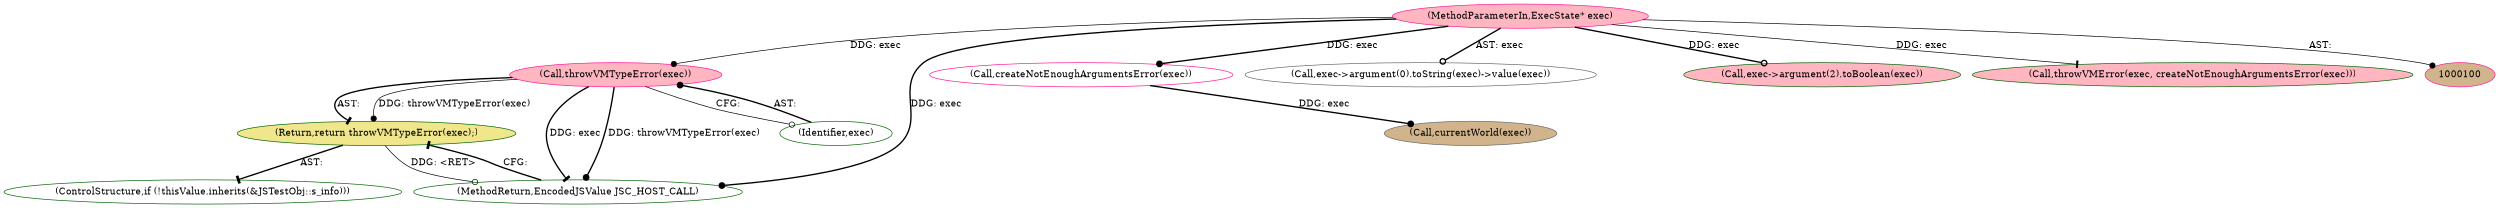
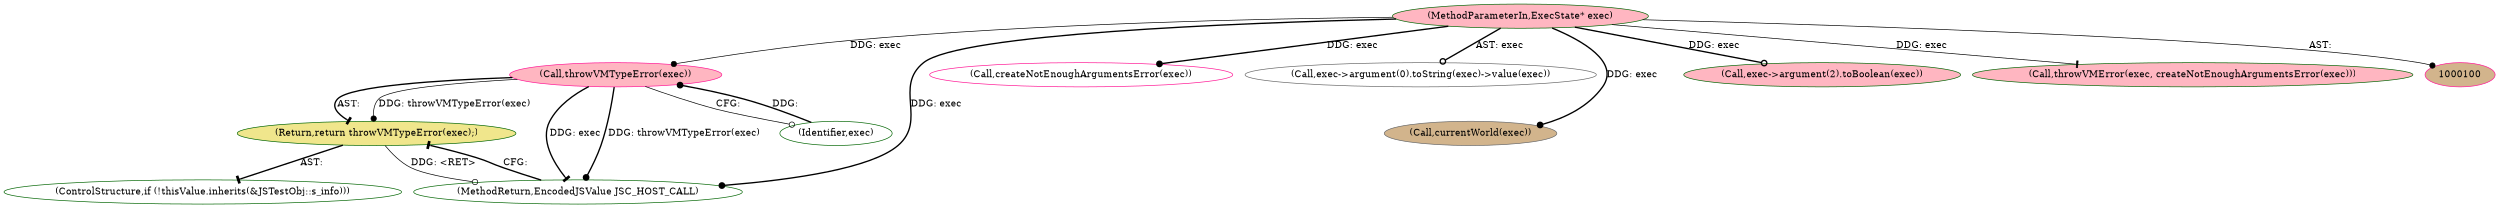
(1520, 16) -> (1520, 16)
(787, 104) -> (787, 104)
(1279, 105) -> (1606, 79)
